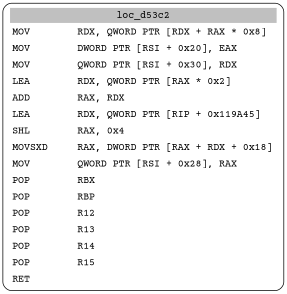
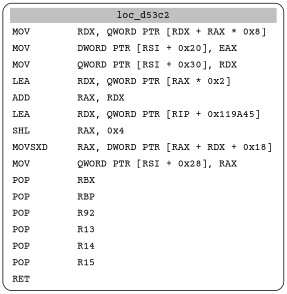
(54, 213) -> (54, 213)
